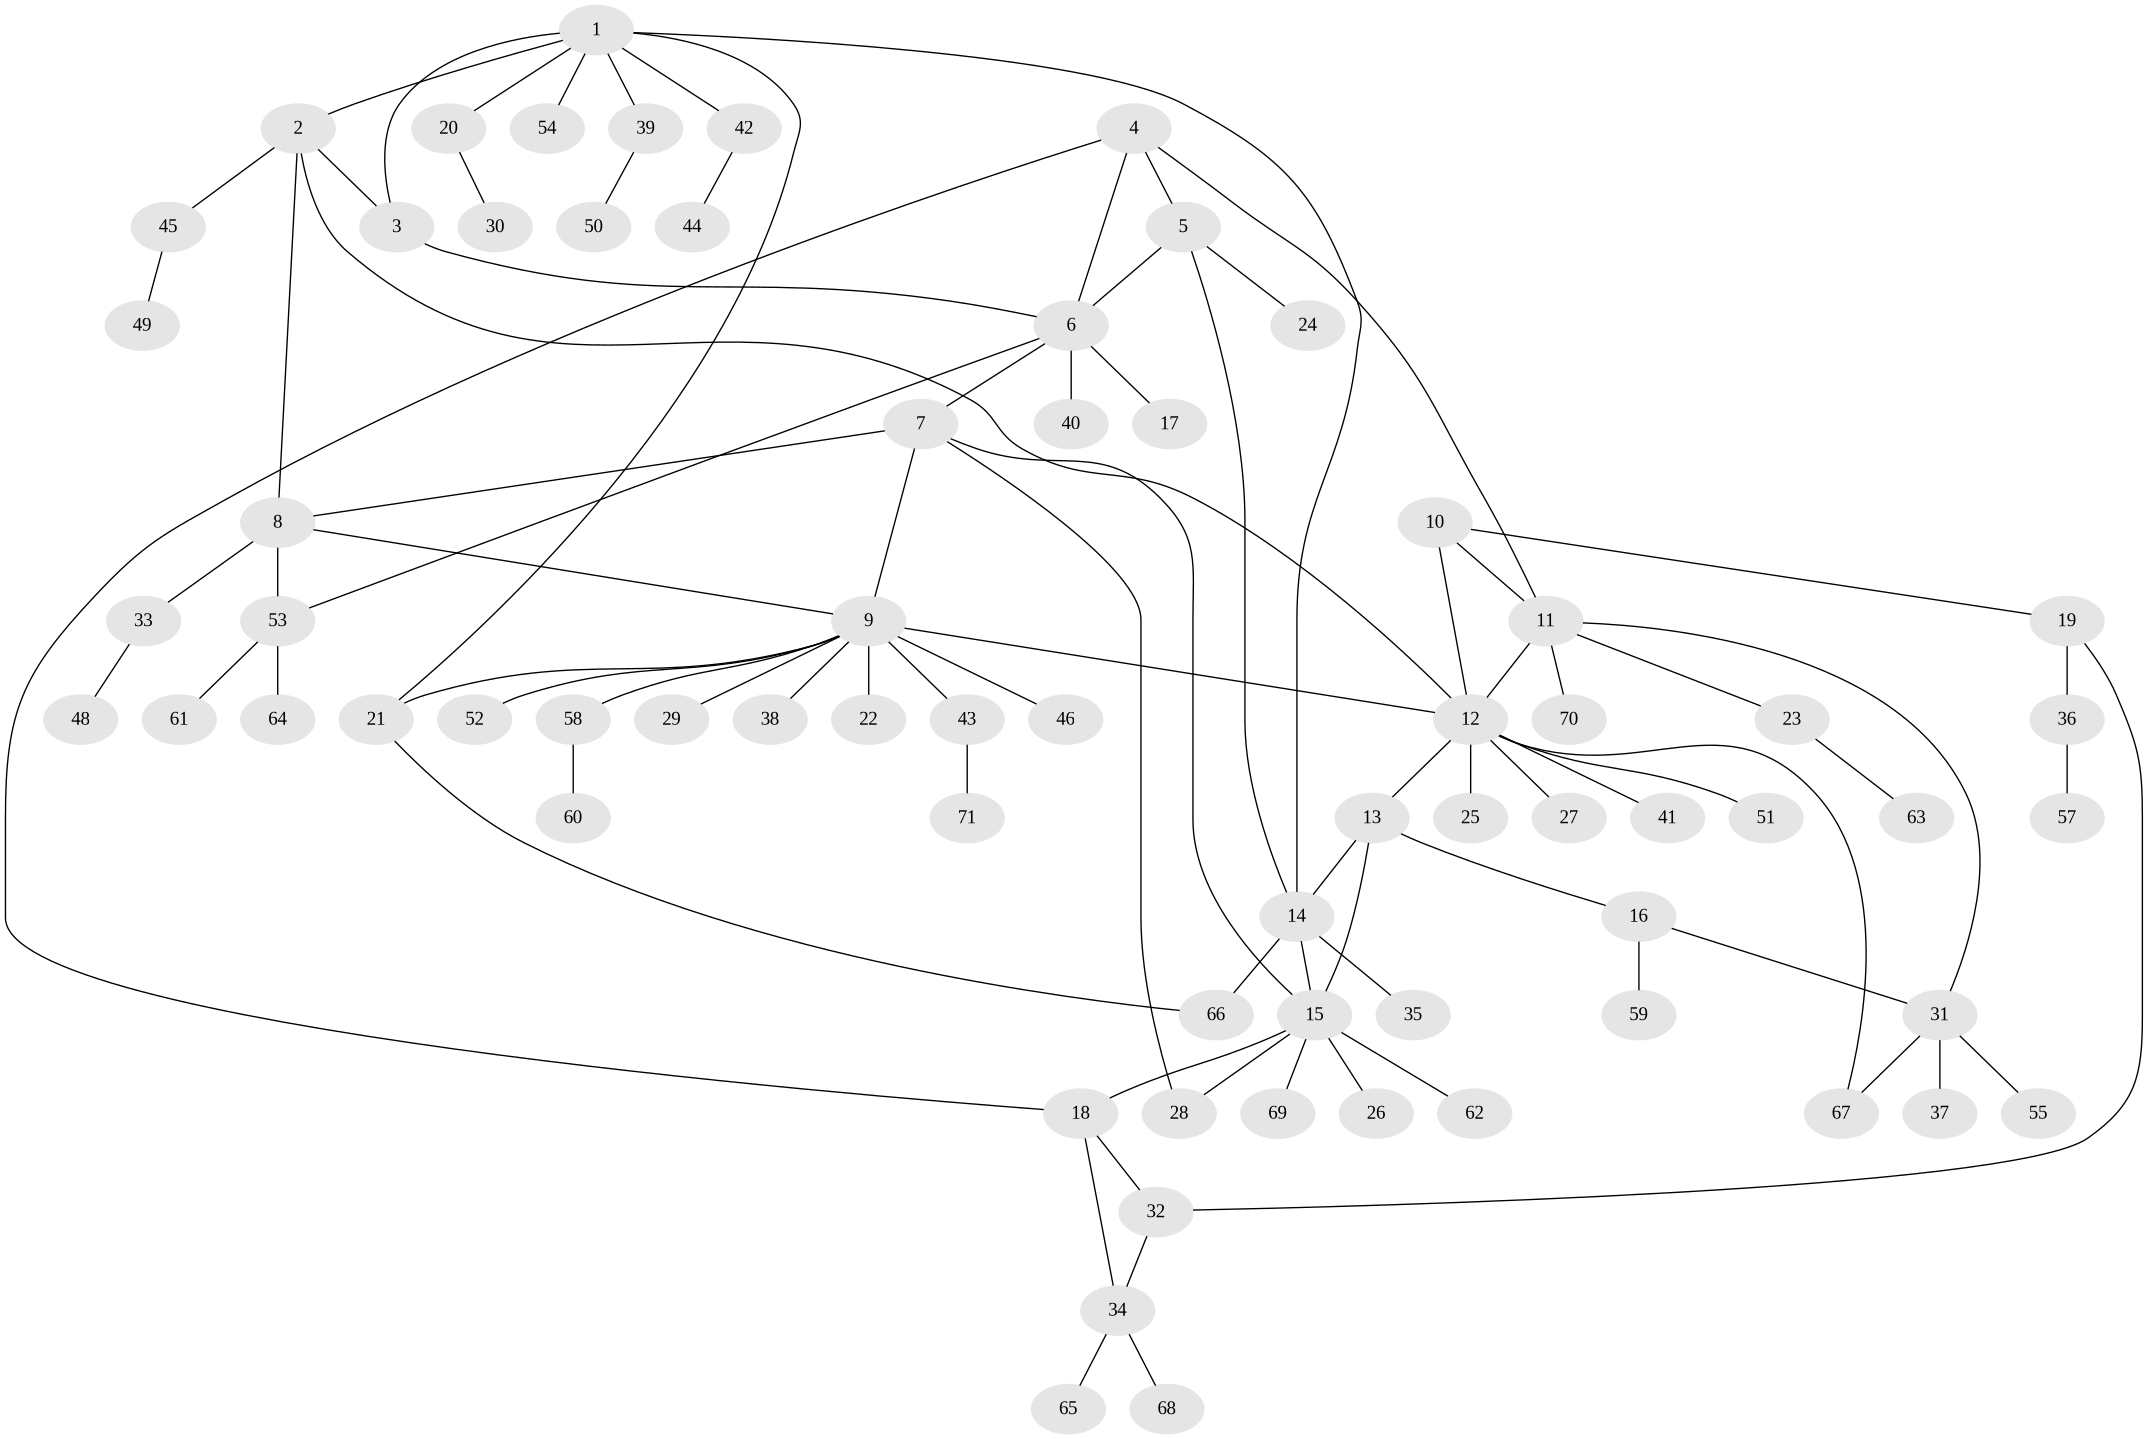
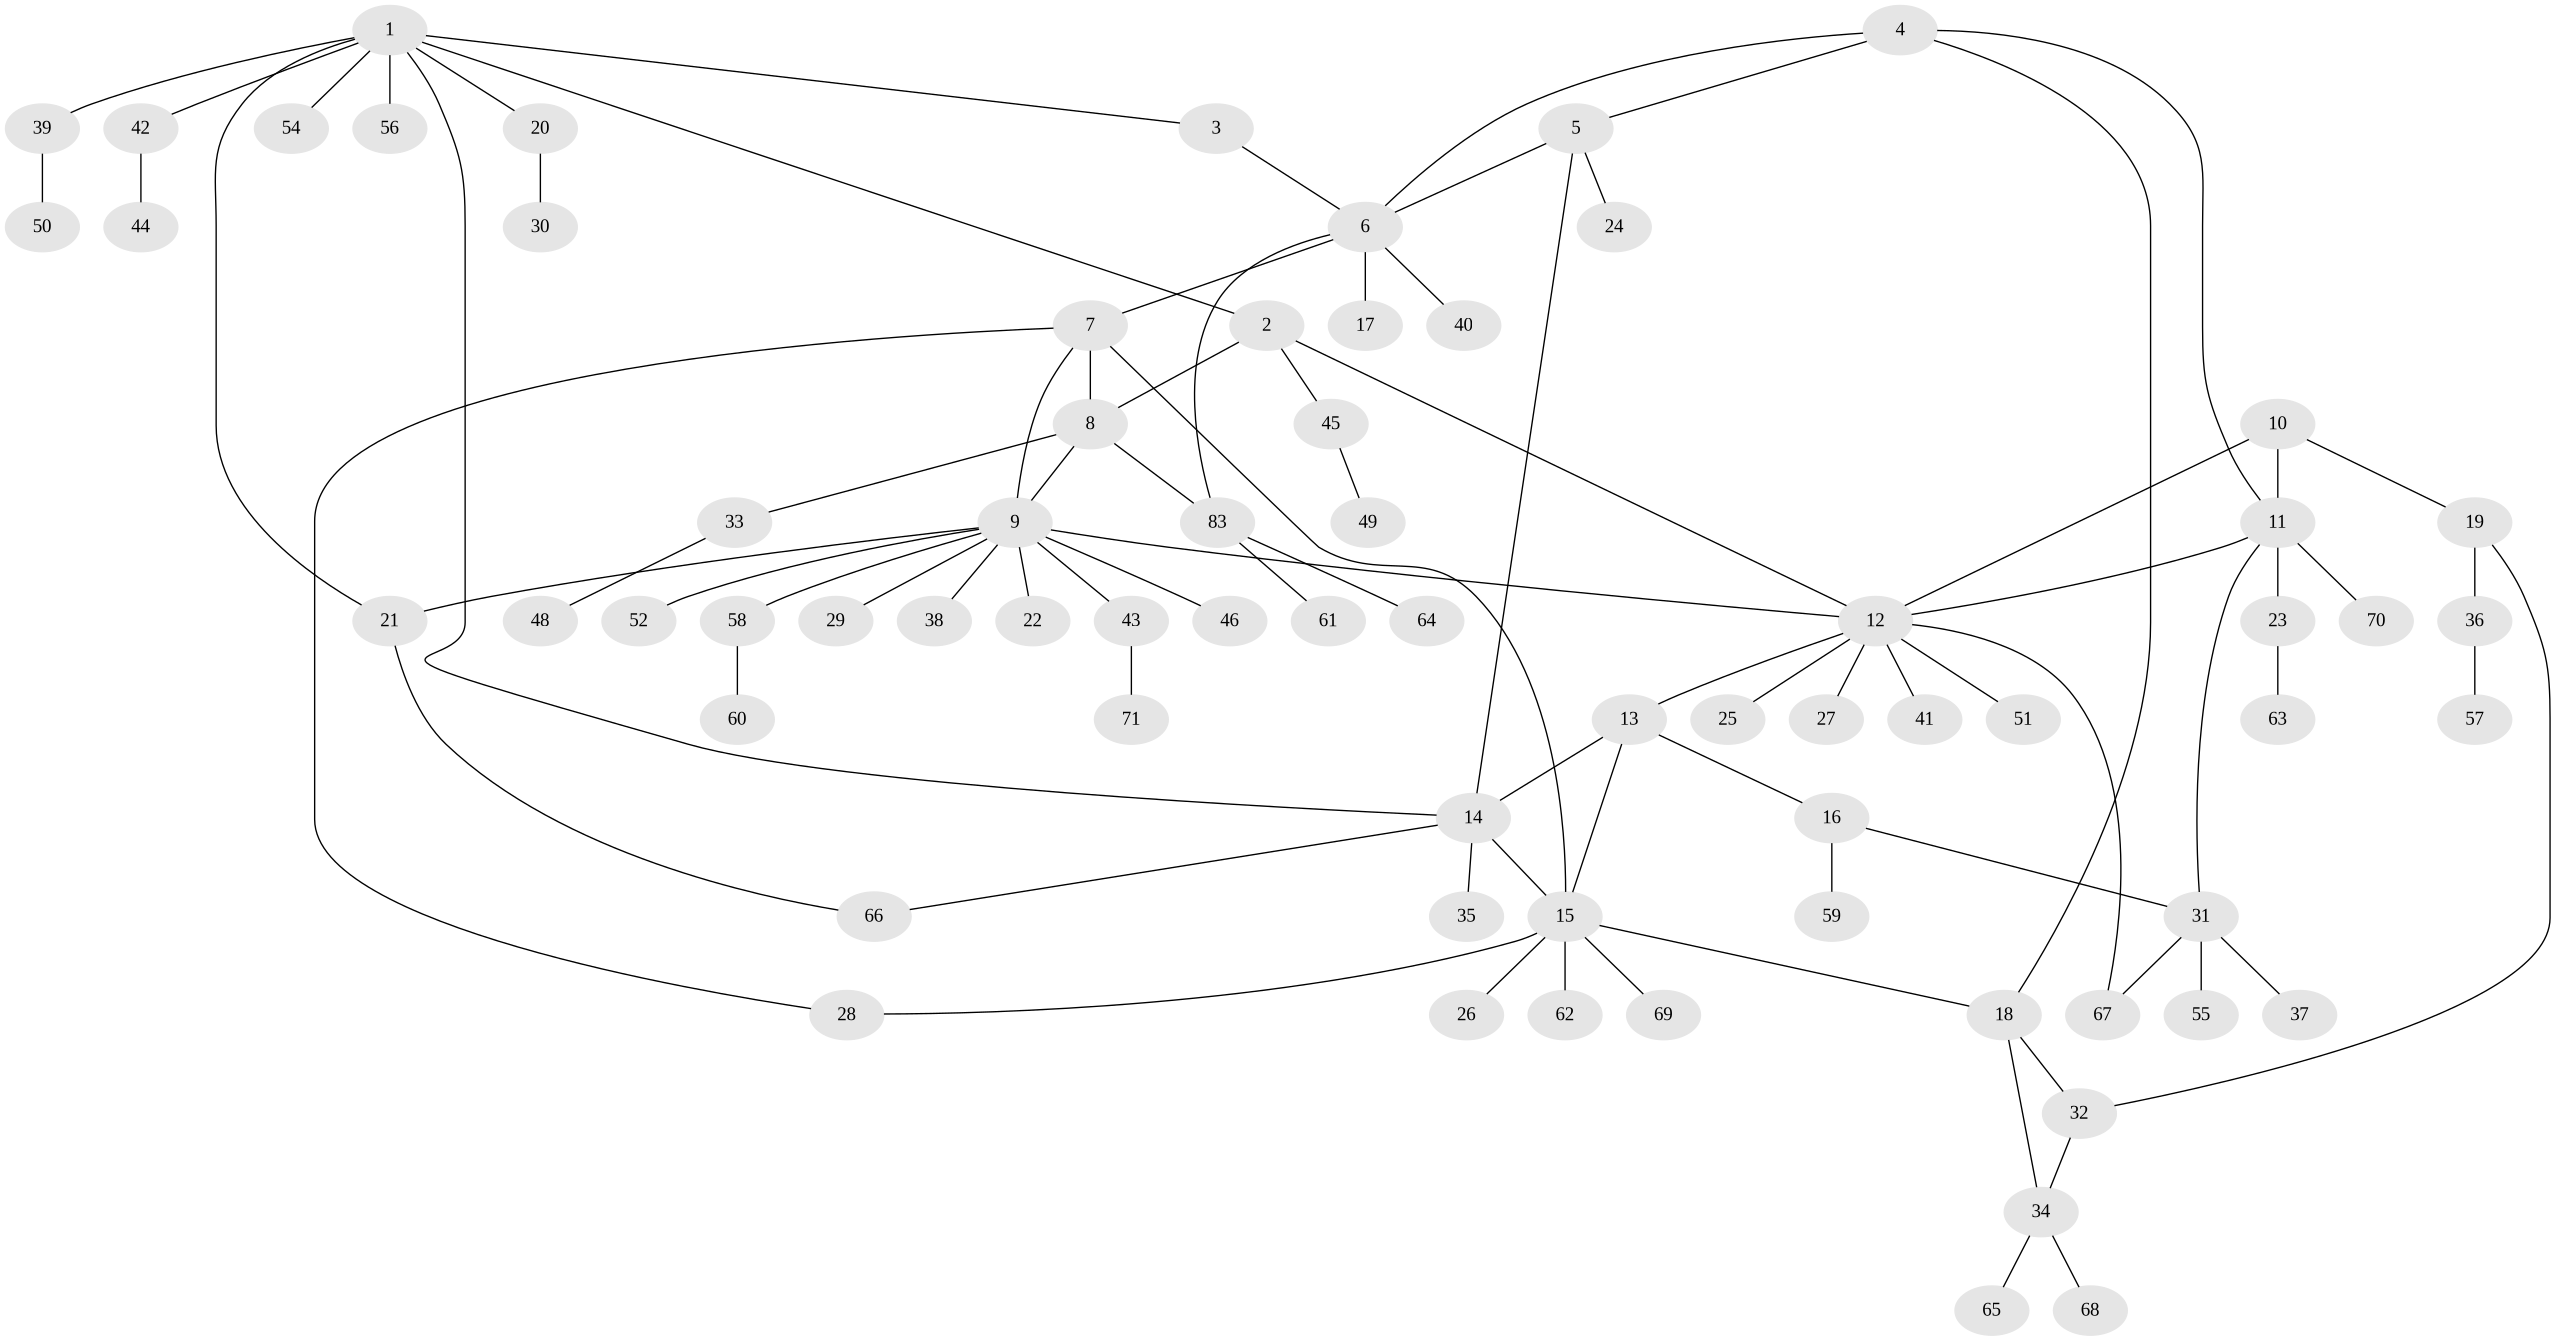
none -> (390, 129)
(347, 178) -> none
(278, 621) -> (1218, 523)
